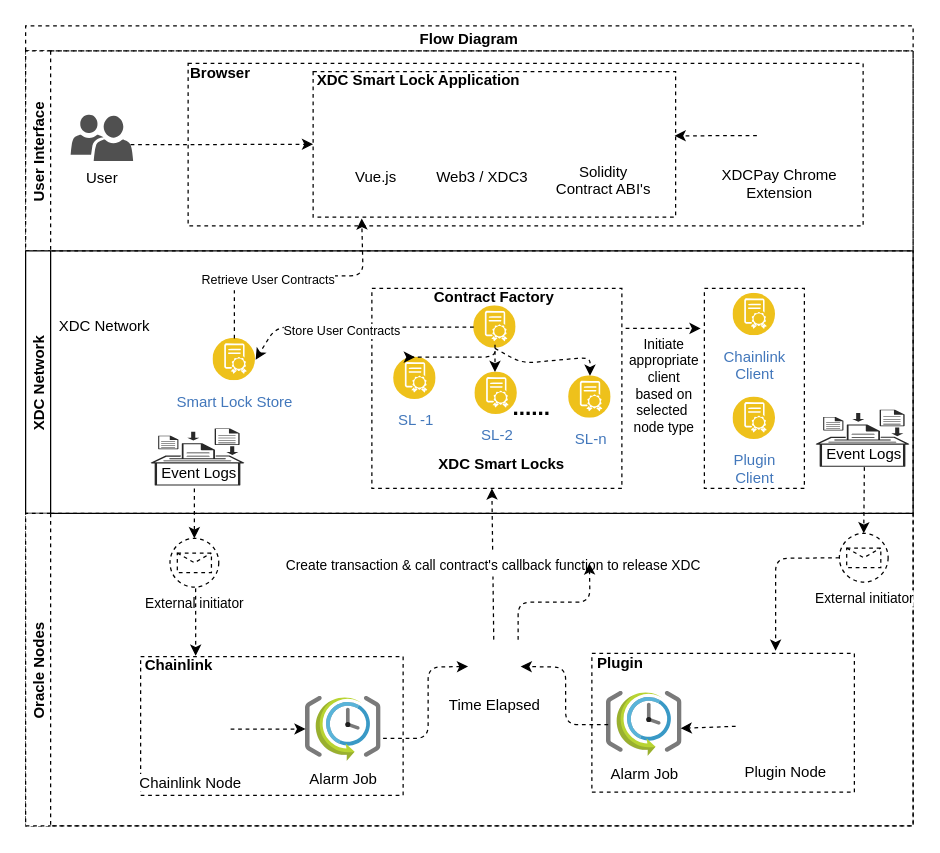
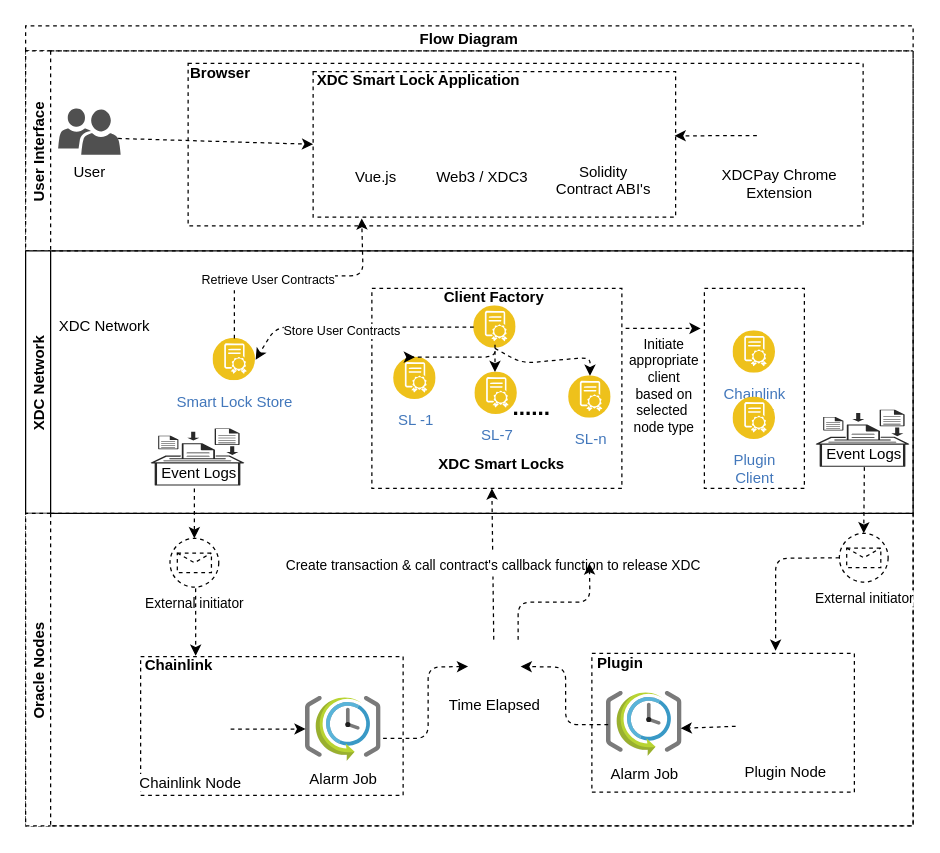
(102, 138) -> (89, 131)
(494, 297) -> (494, 297)
(754, 314) -> (754, 352)
(498, 436) -> (498, 436)
